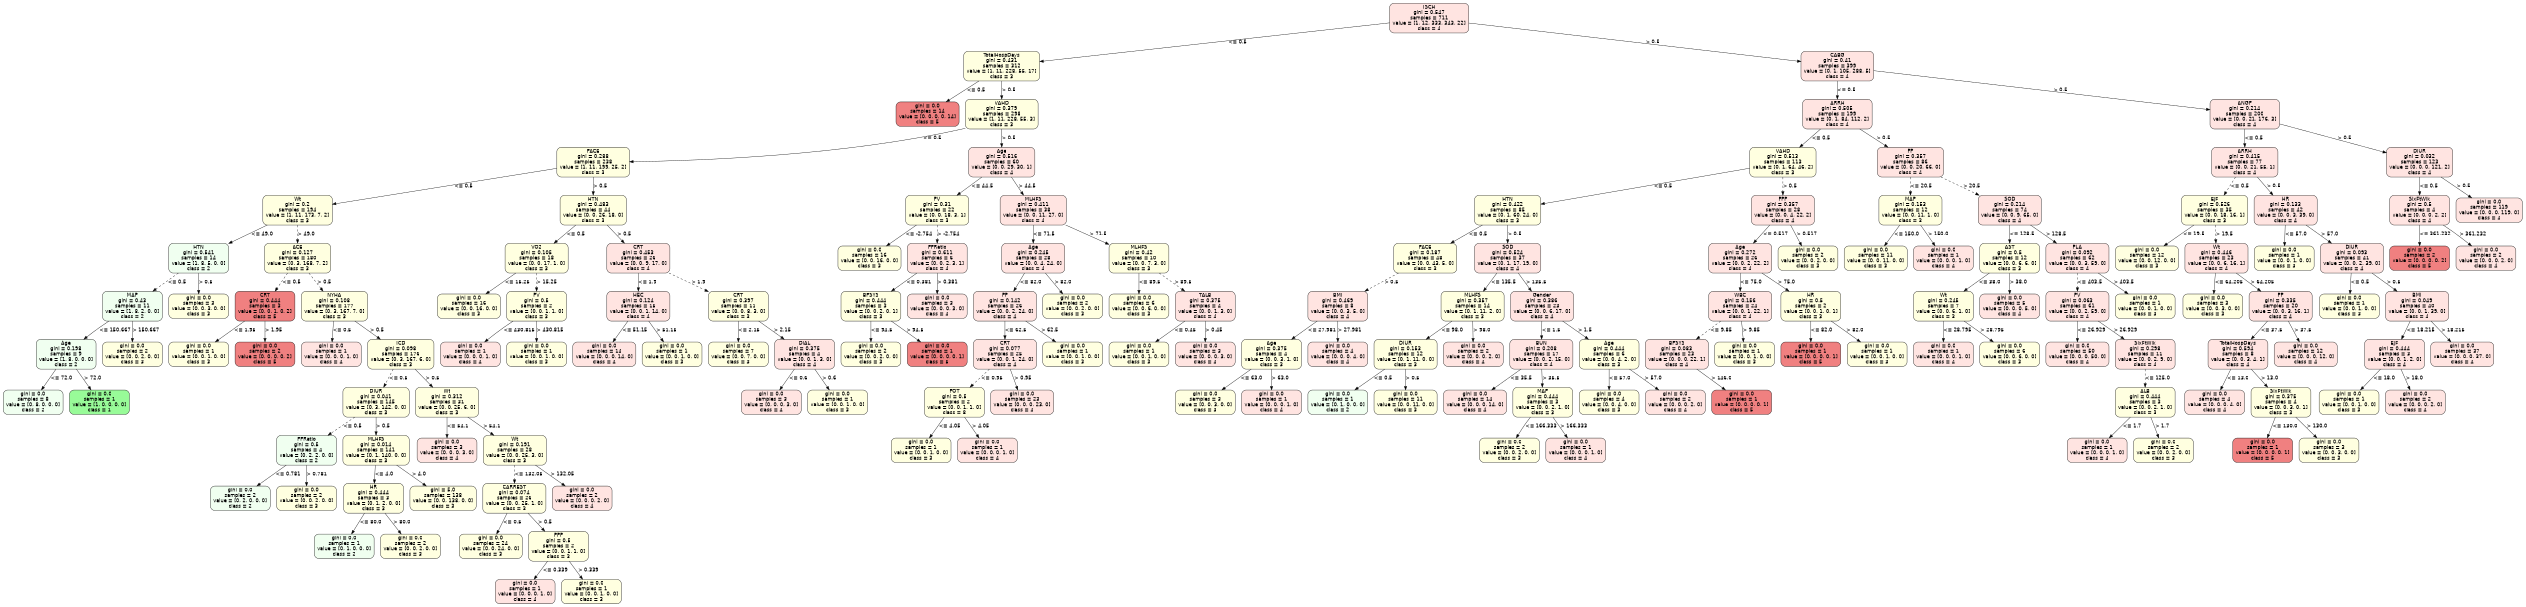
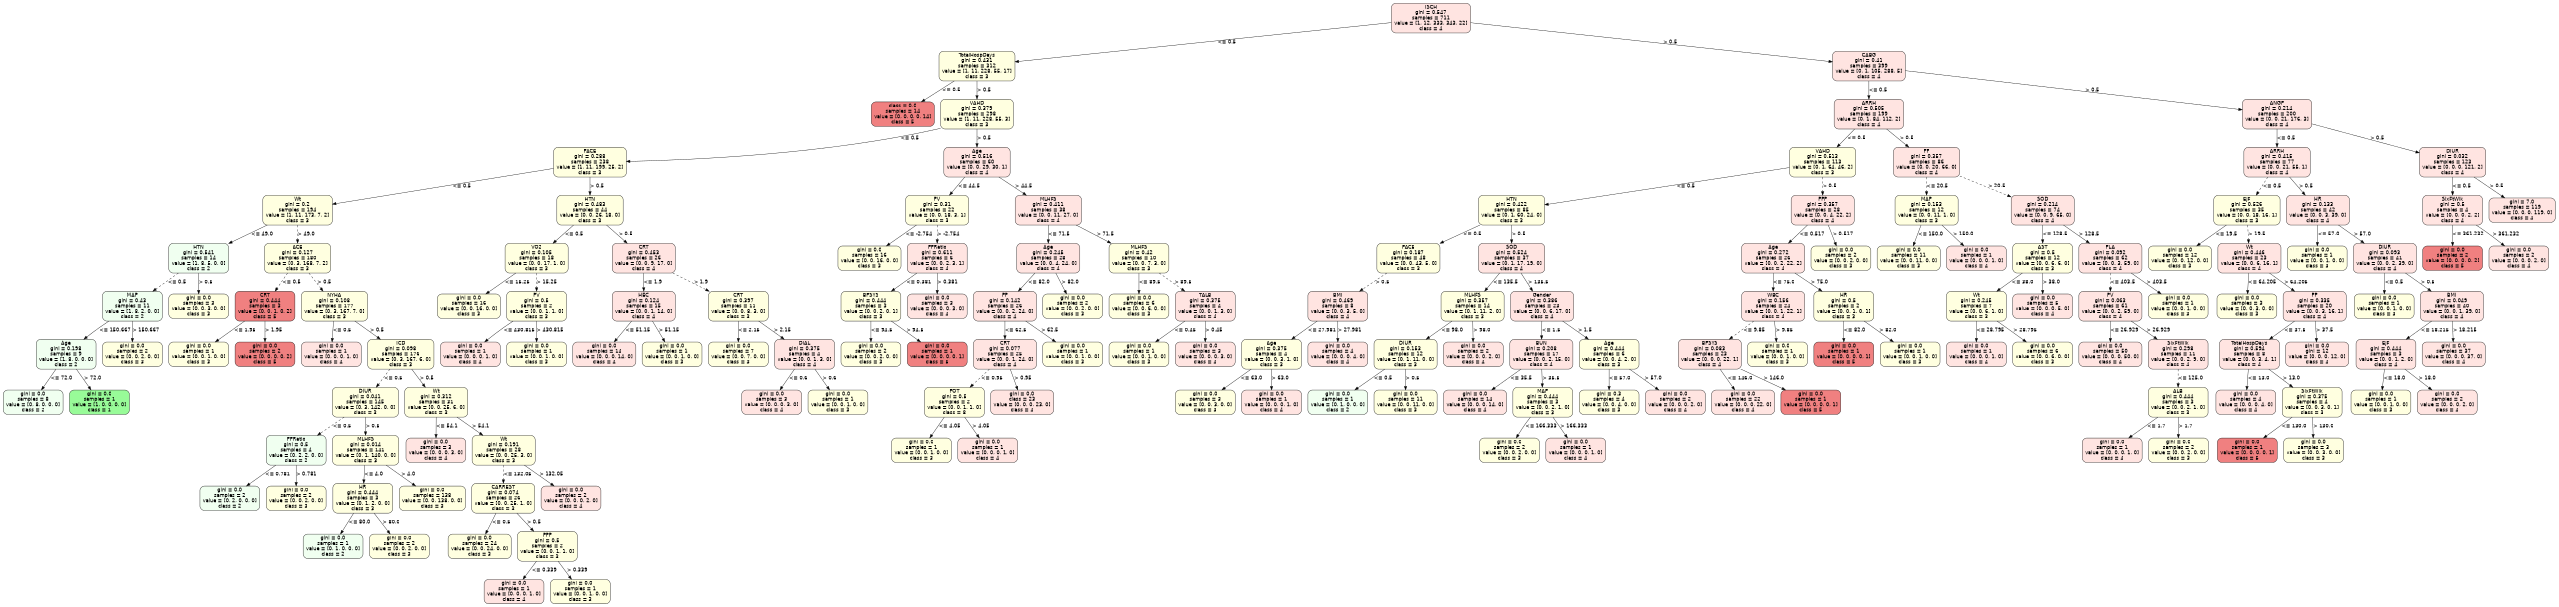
(928, 114) -> (903, 114)
(2489, 210) -> (2522, 210)
(2306, 354) -> (2317, 354)
(1022, 402) -> (1022, 402)
(1609, 402) -> (1609, 402)
none -> (1743, 402)
(443, 498) -> (432, 498)
